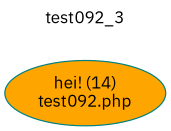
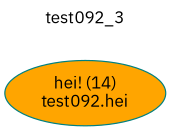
(85, 93) -> (85, 93)
